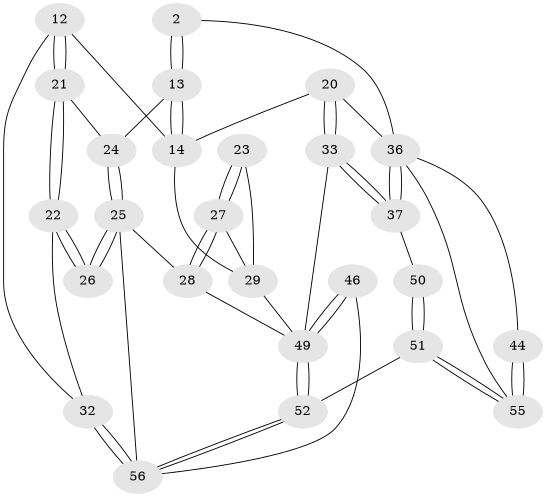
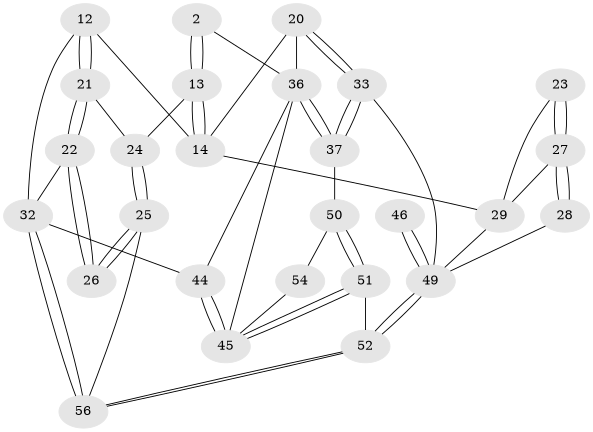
none -> (105, 245)
(153, 249) -> none
none -> (300, 281)
(518, 412) -> (226, 346)
(317, 440) -> none
